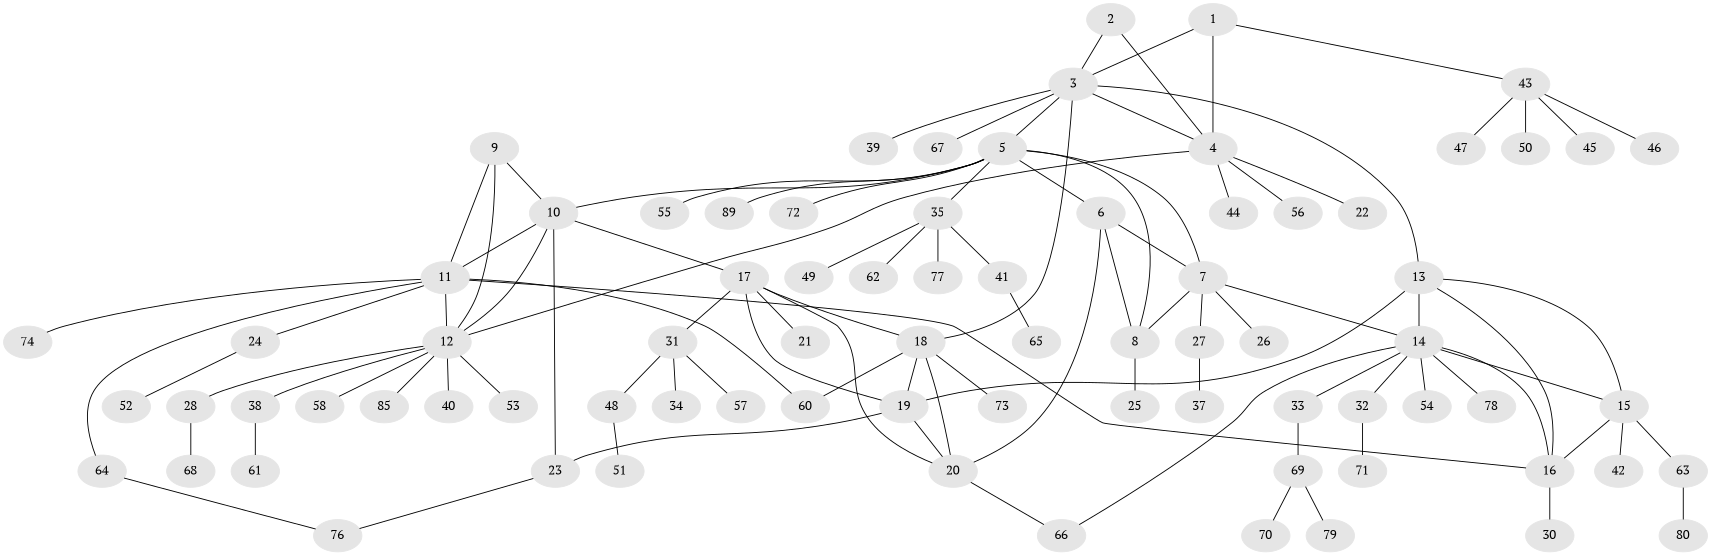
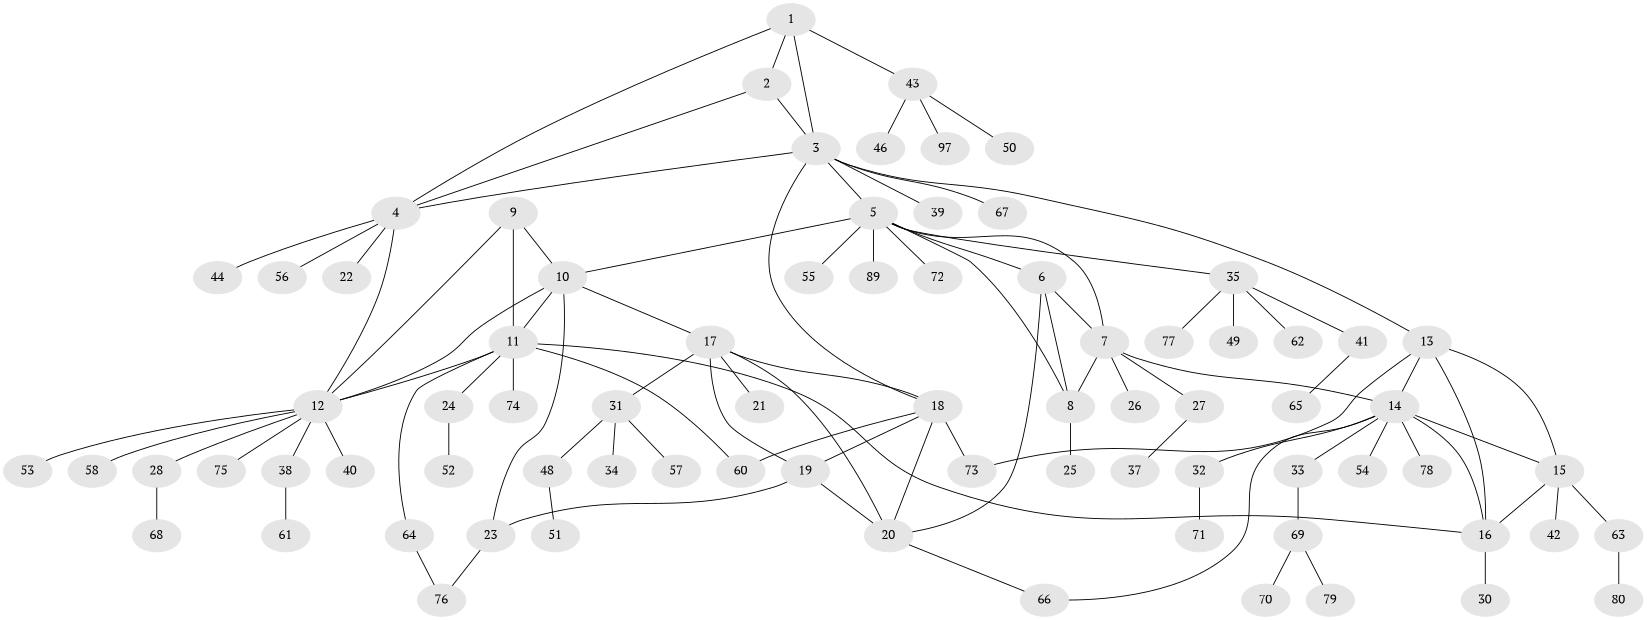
none -> (779, 52)
(1461, 149) -> (945, 149)
(1590, 149) -> none
(1176, 383) -> (1217, 451)
(384, 407) -> (221, 471)
